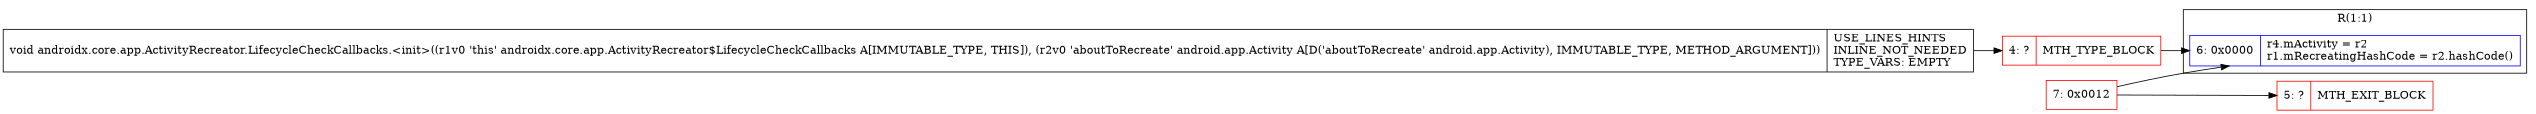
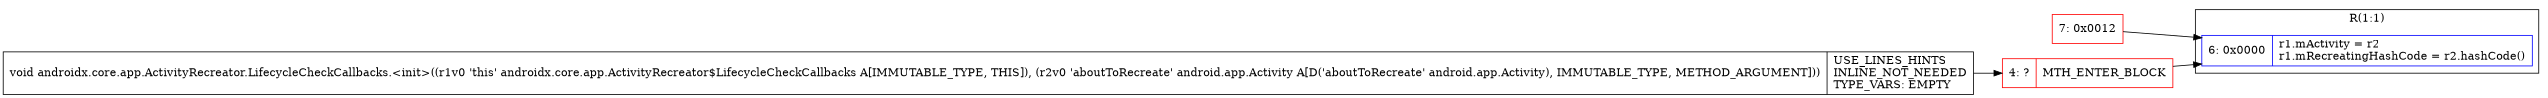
(2318, 44) -> (2330, 44)
(2098, 50) -> (2105, 73)
(2355, 96) -> none
